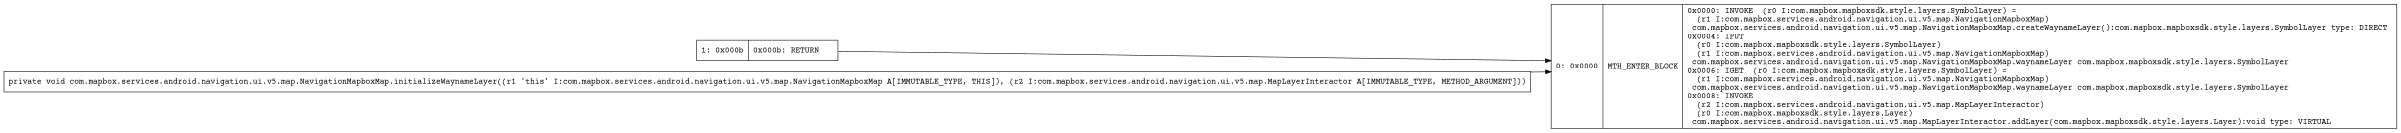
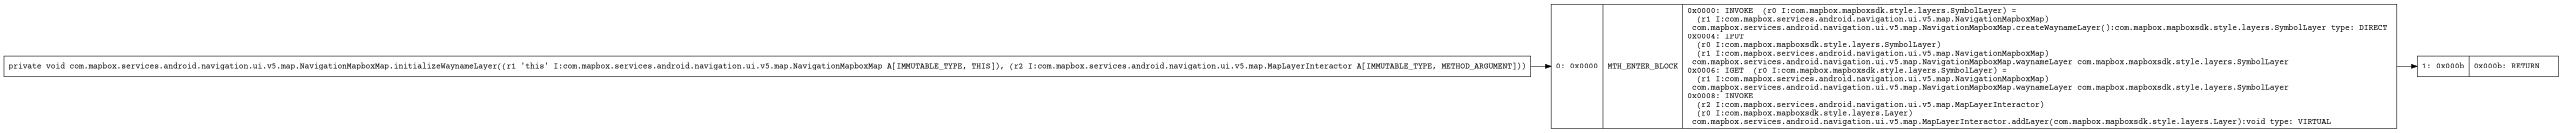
(1192, 56) -> (2404, 66)
